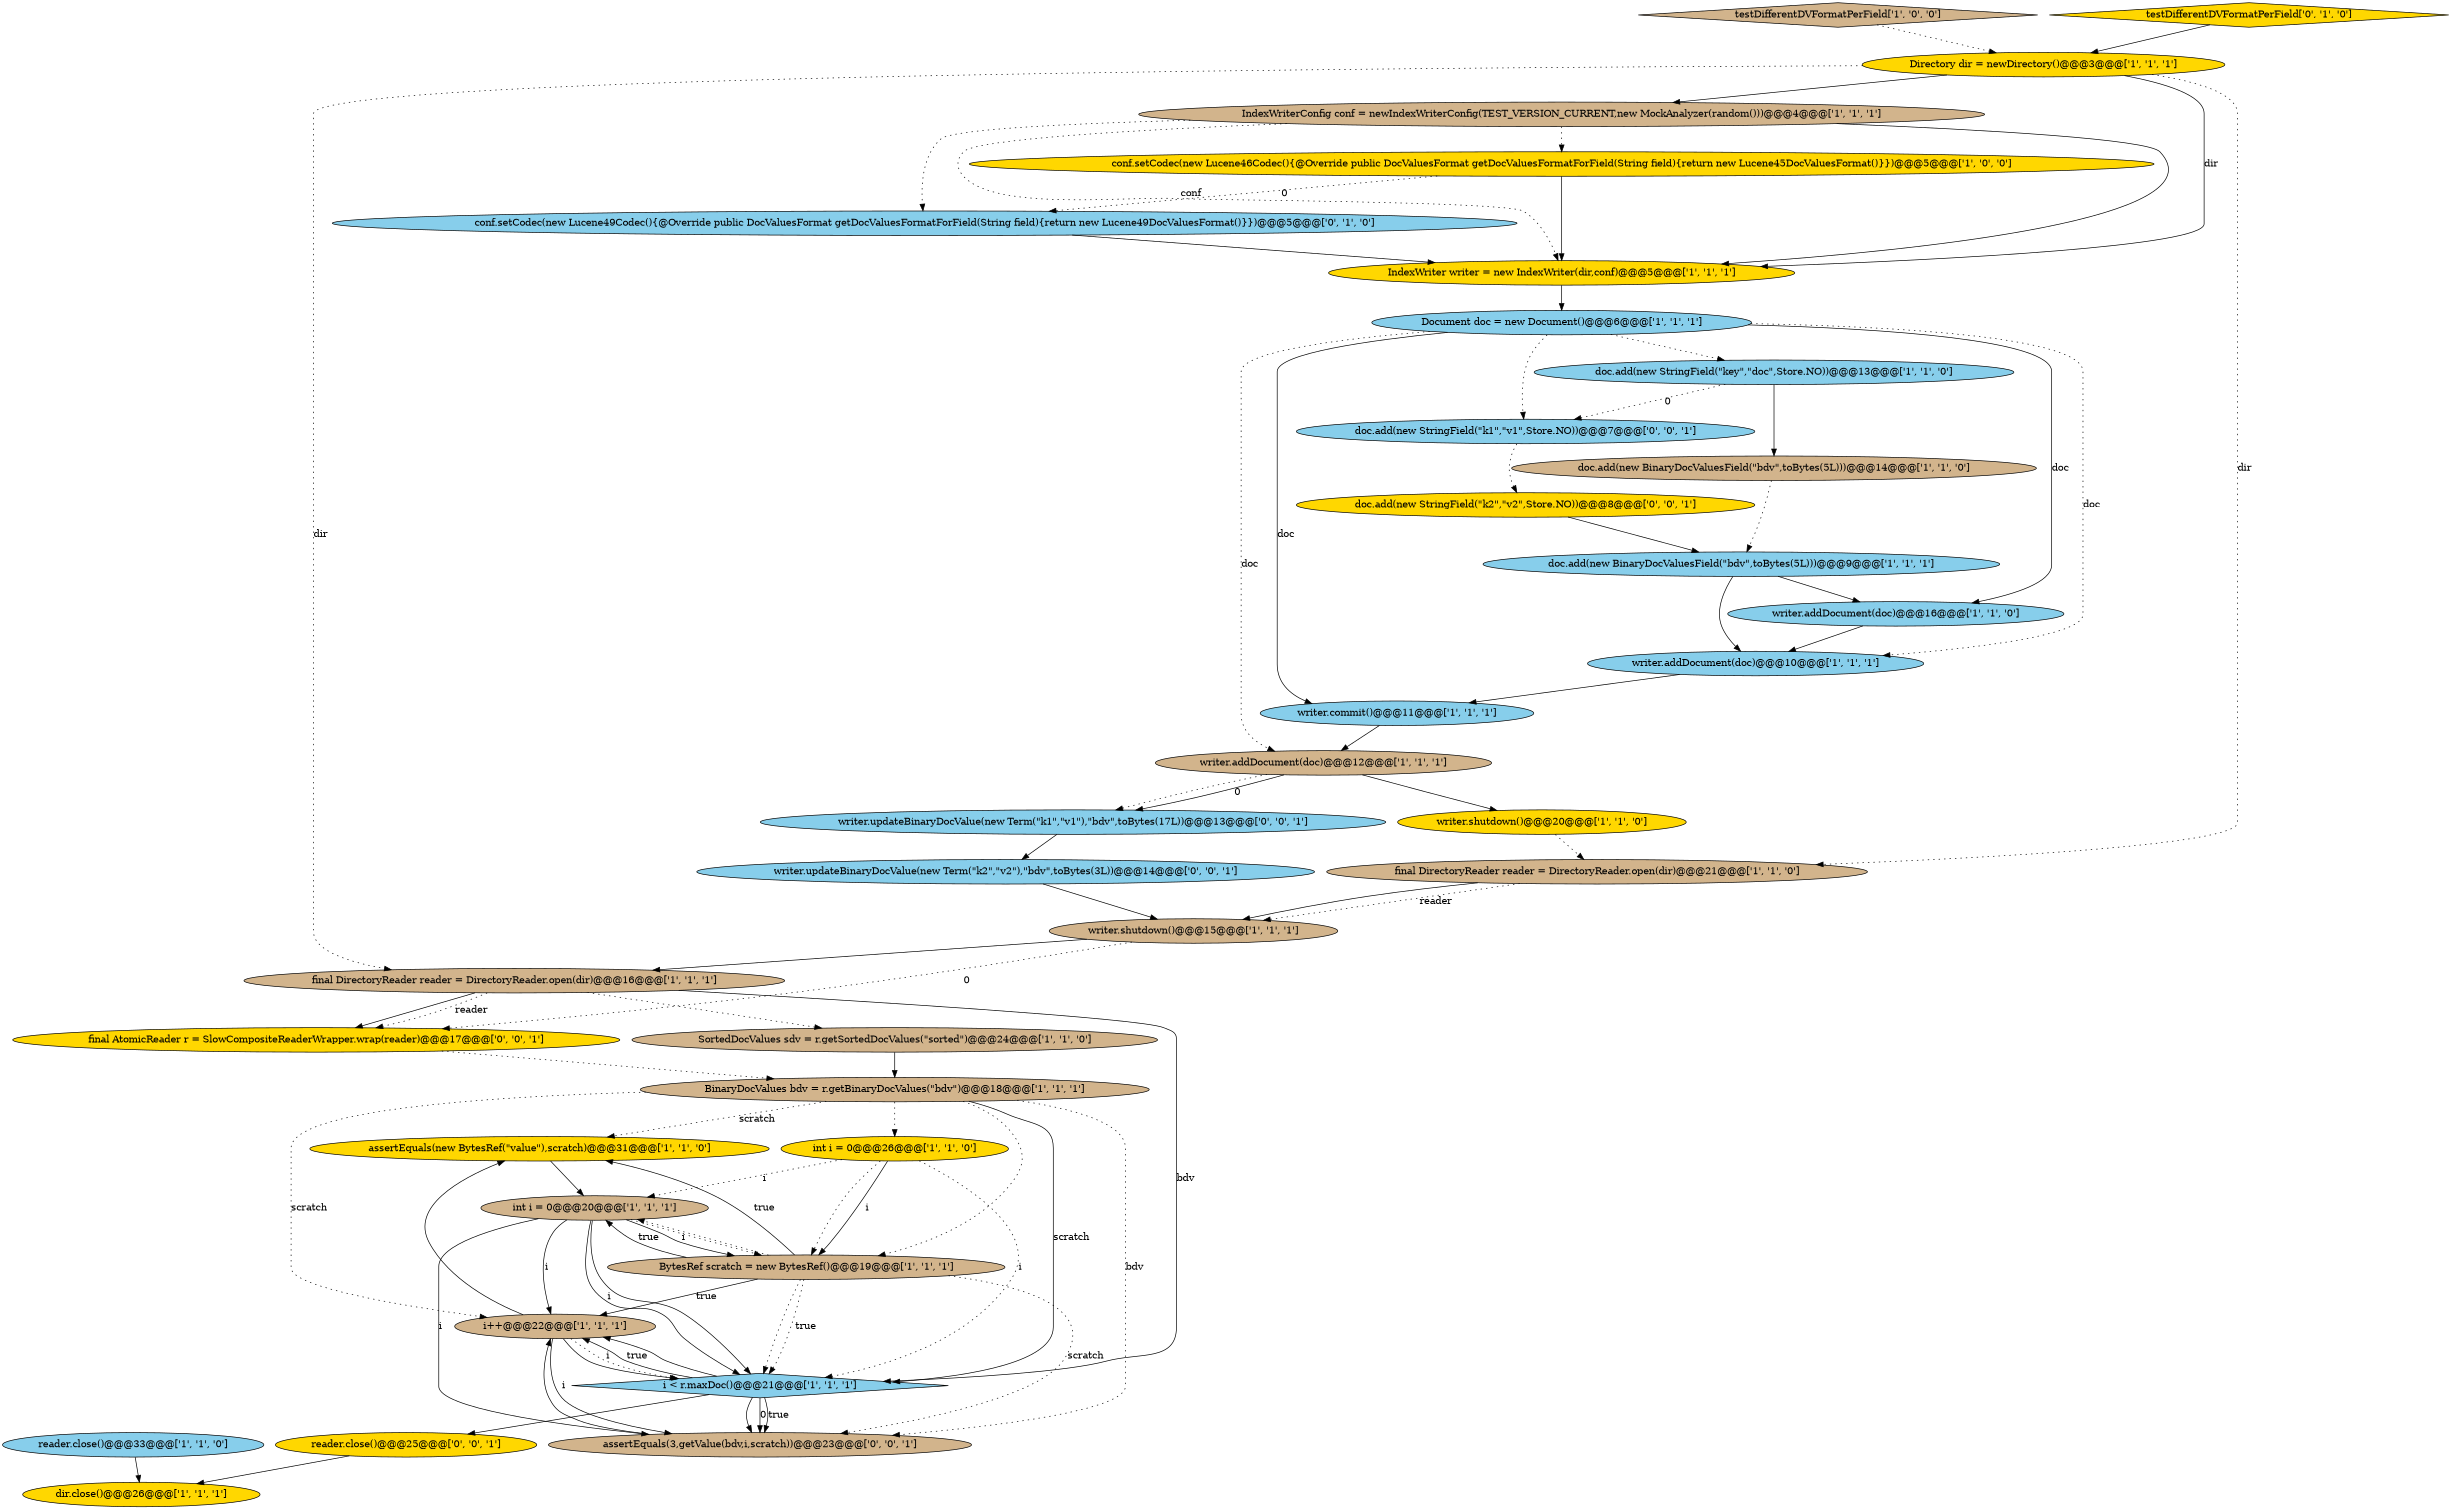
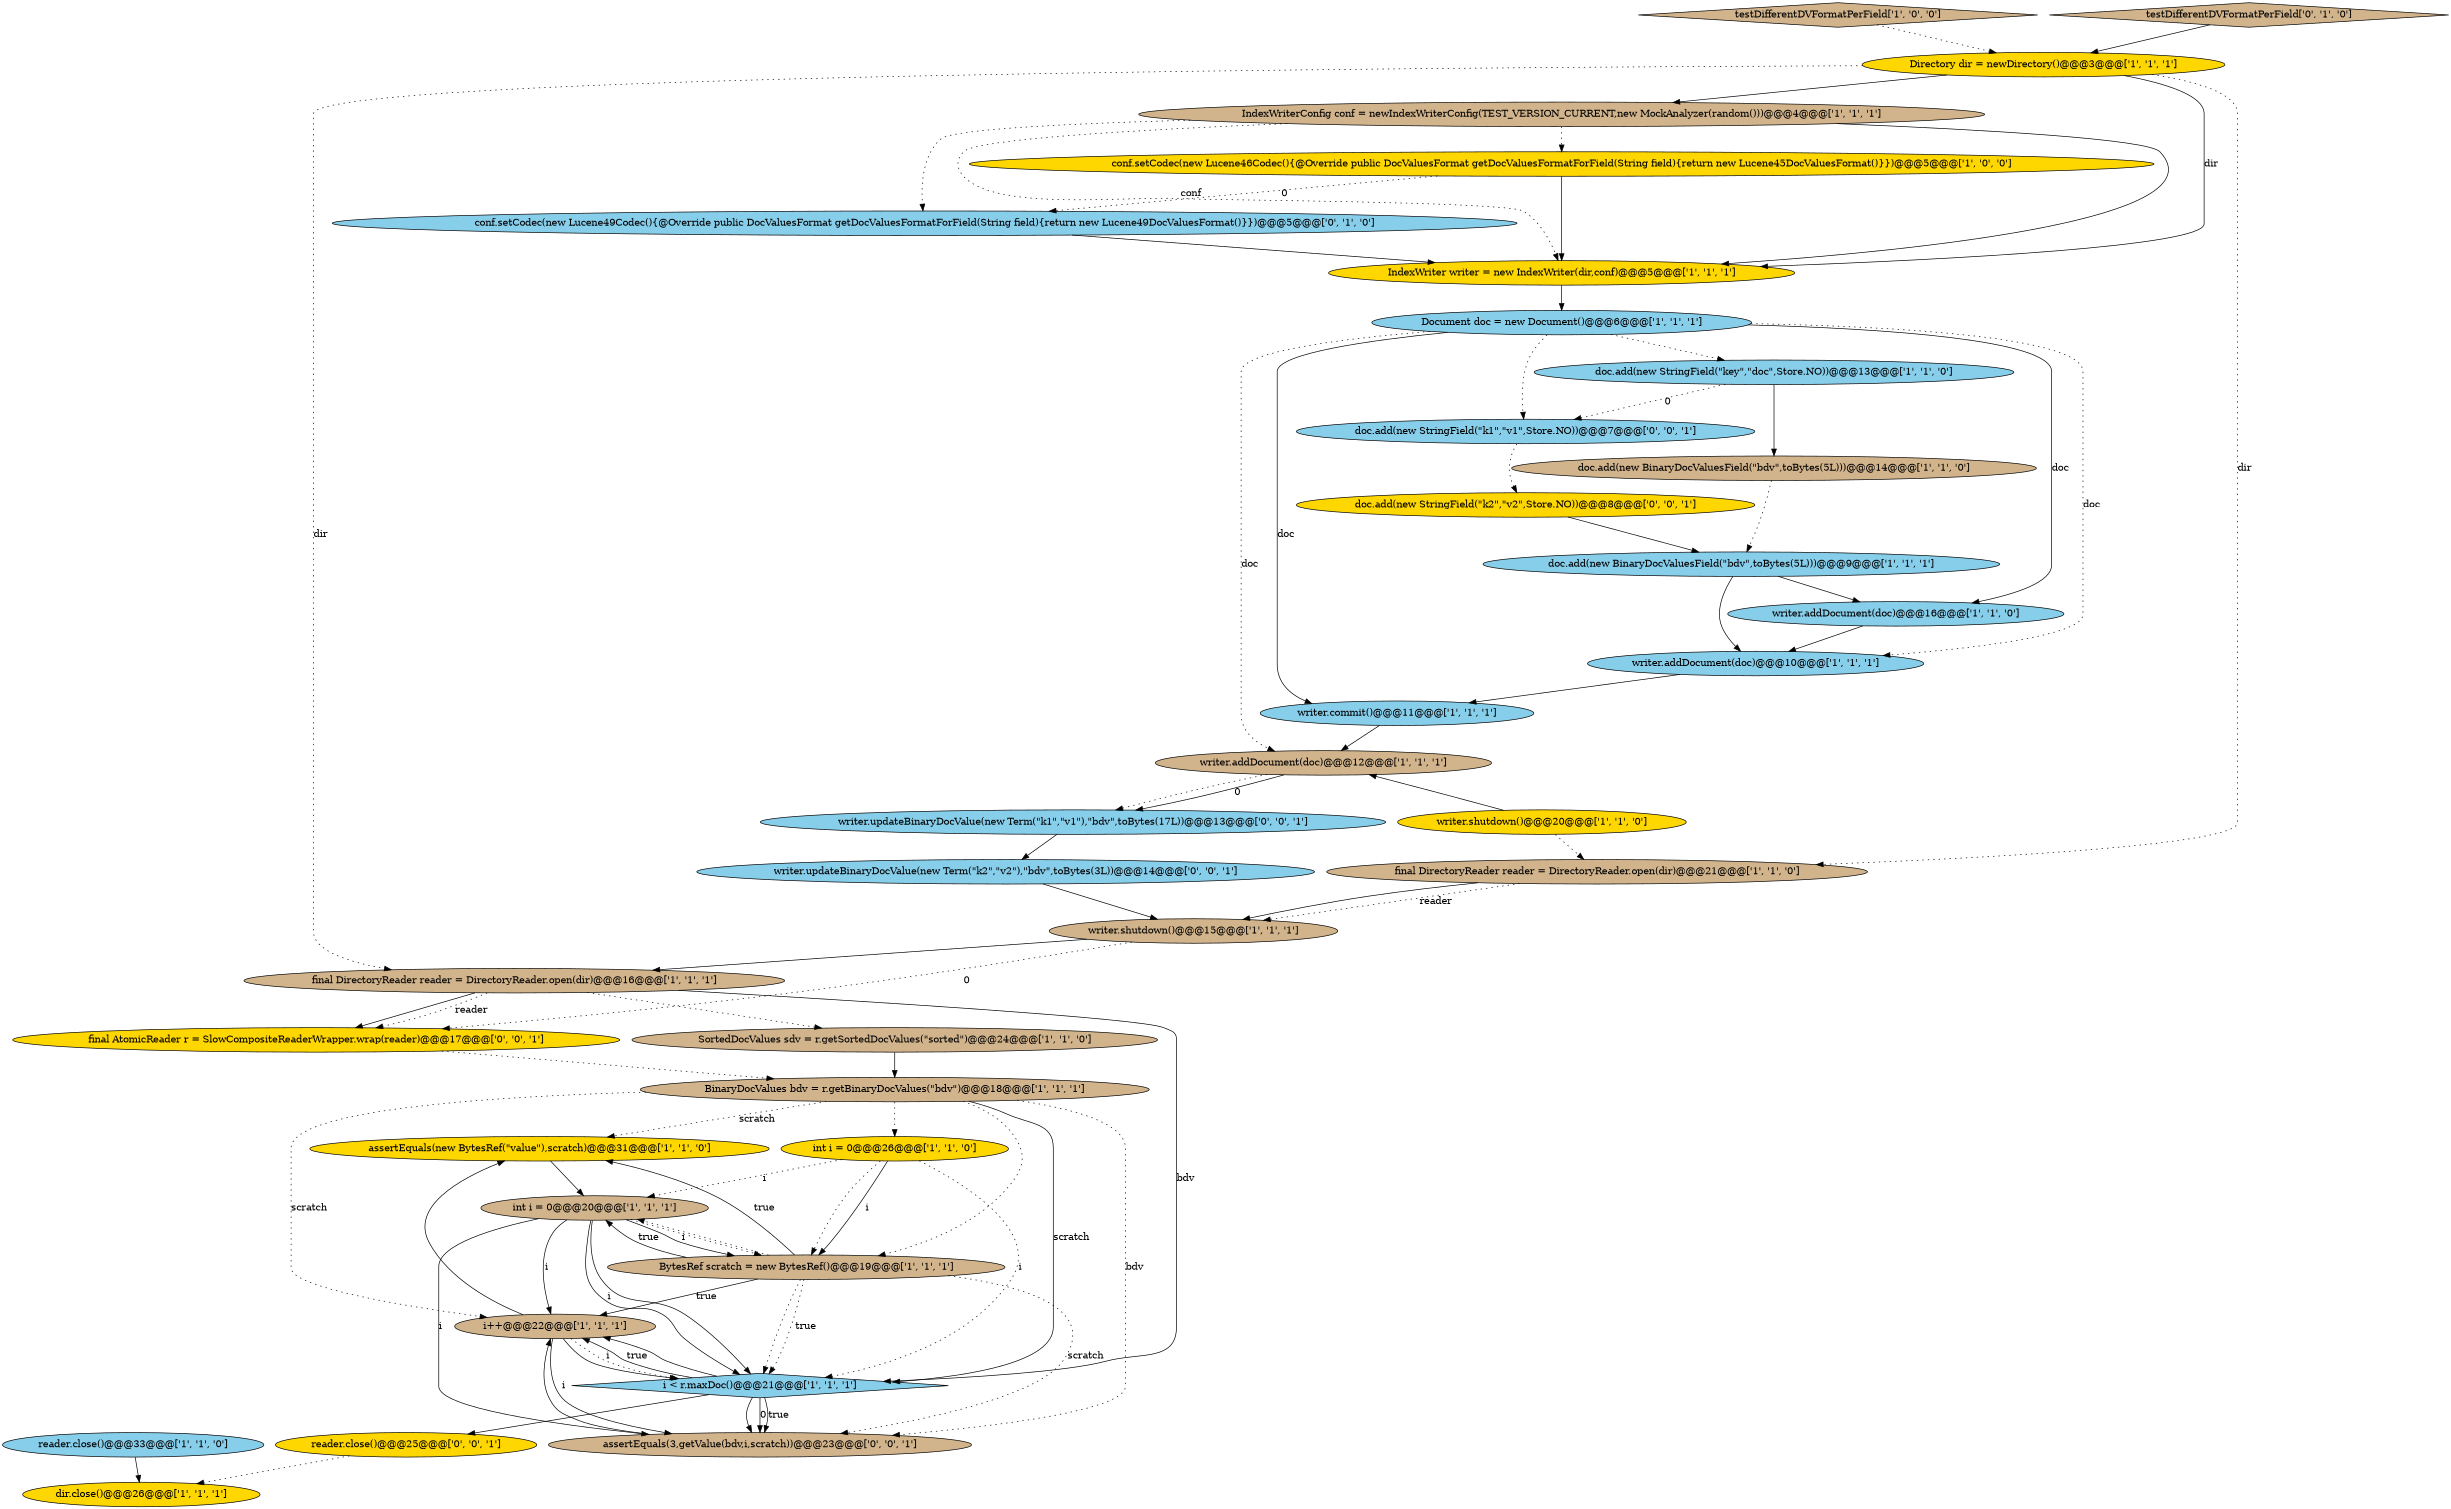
(2249, 15) -> (2249, 15)
(1426, 792) -> (1440, 793)
(277, 1469) -> (277, 1469)
